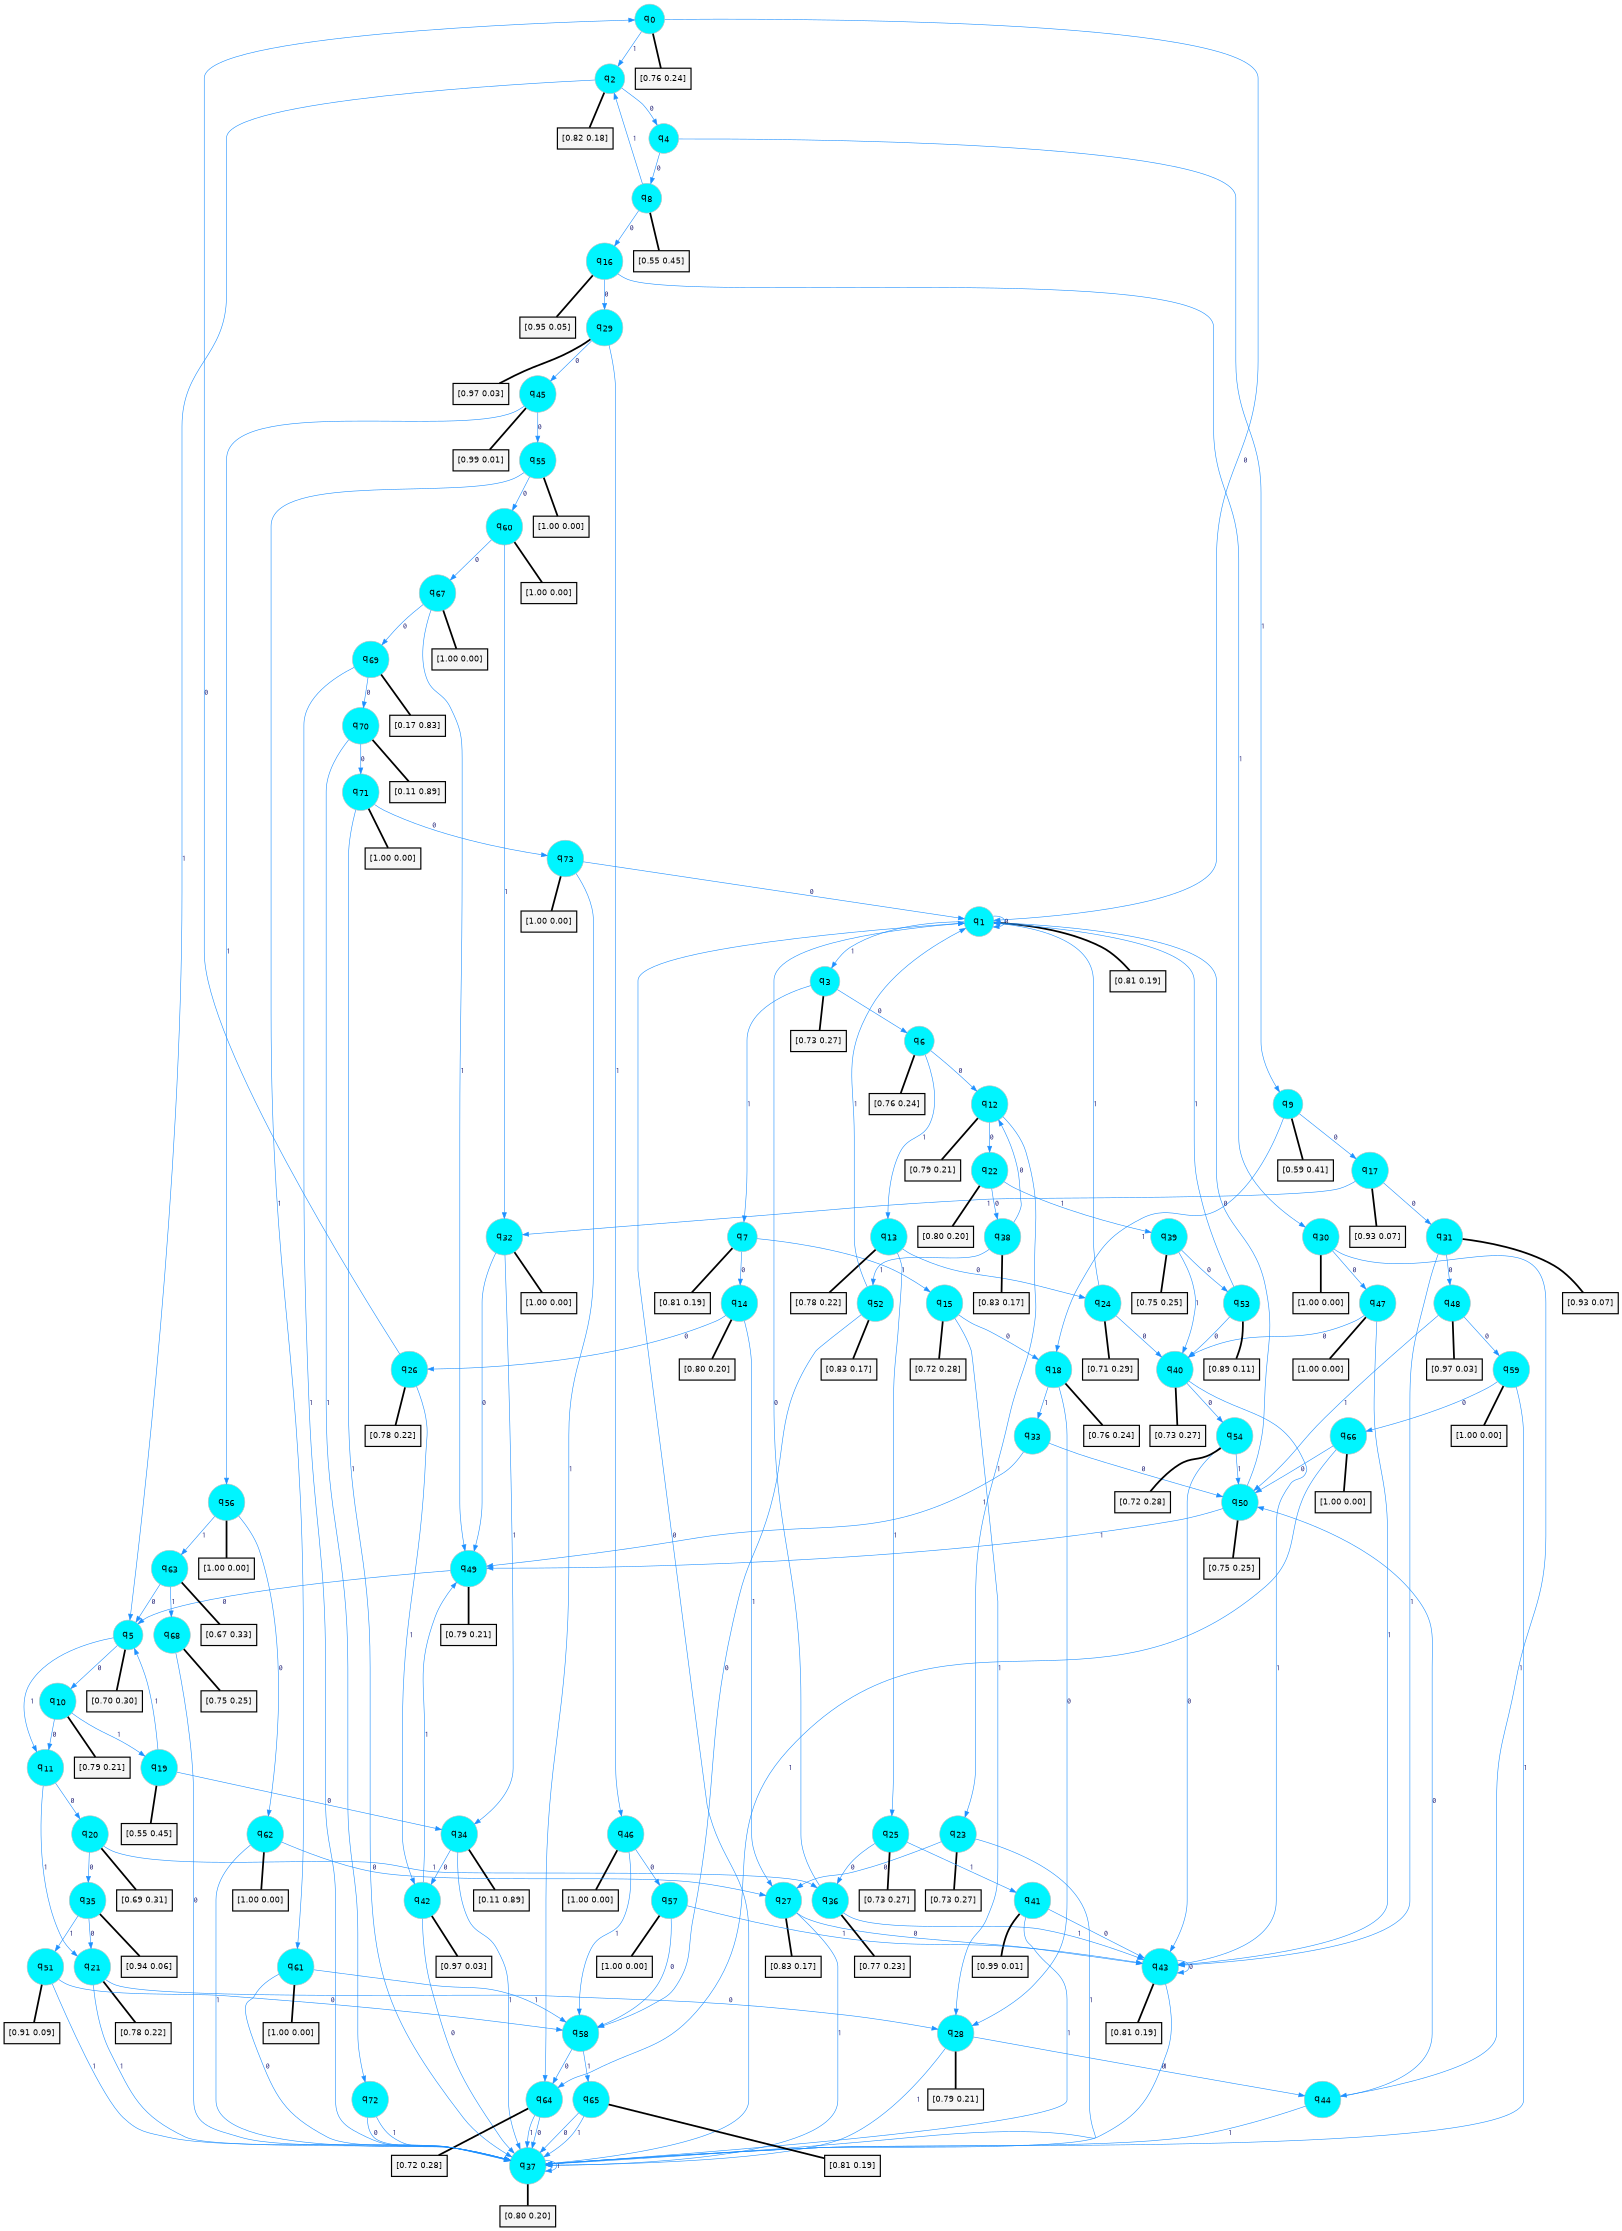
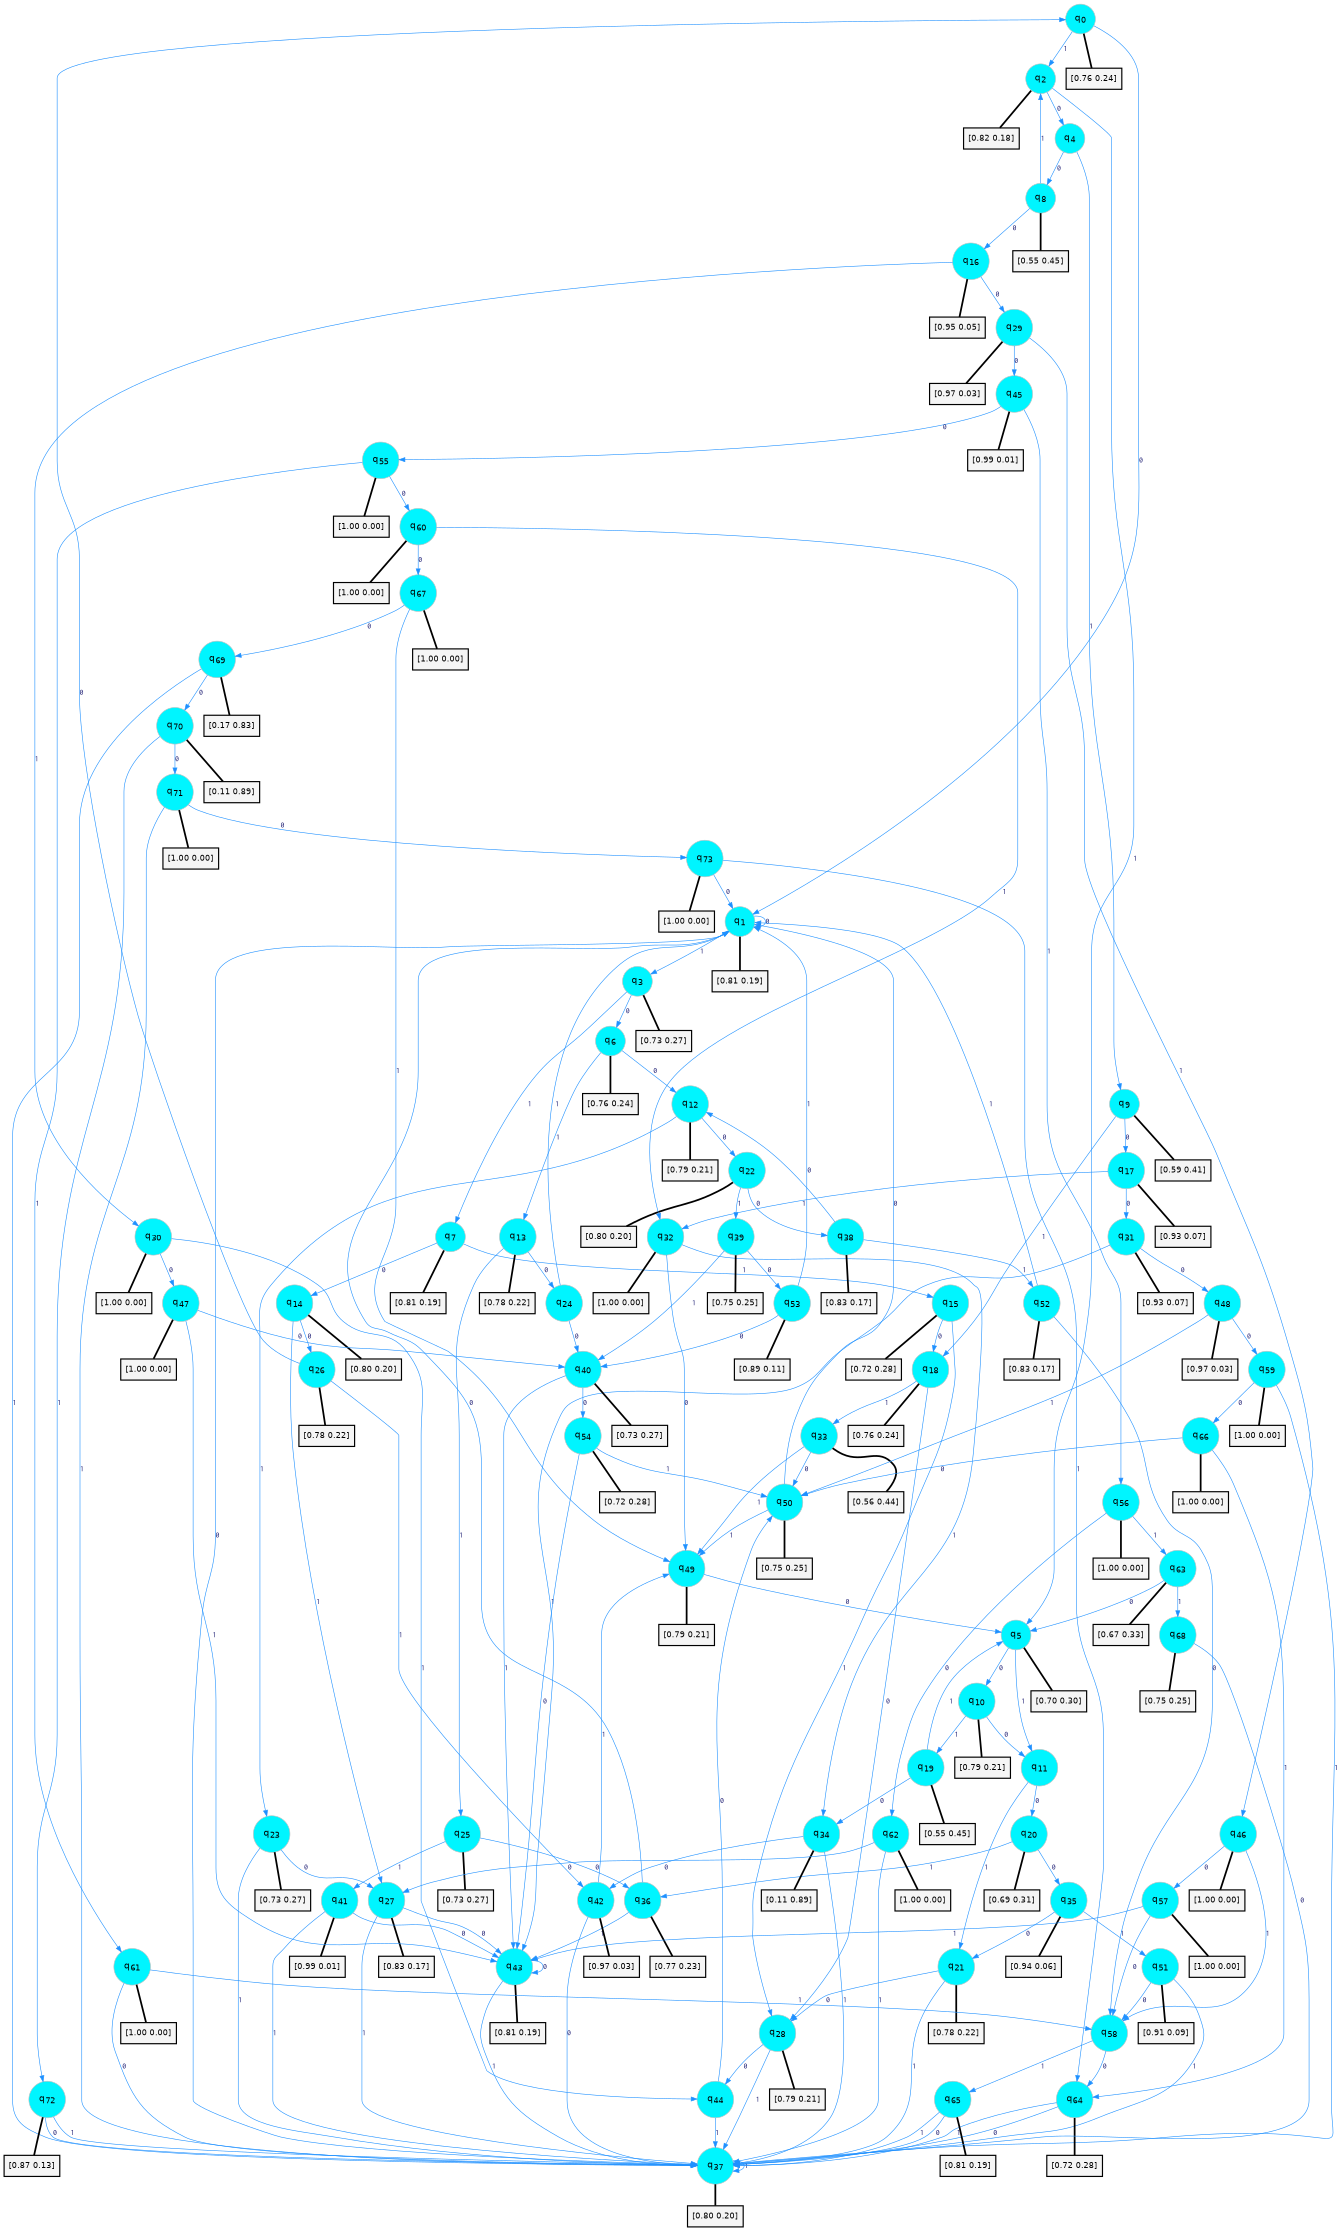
(1110, 1370) -> none
none -> (876, 1502)
none -> (32, 2166)
